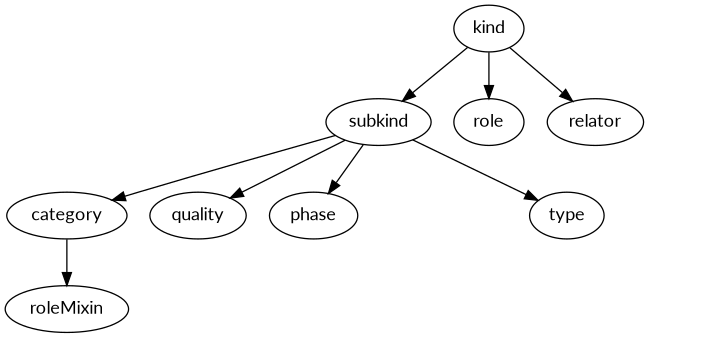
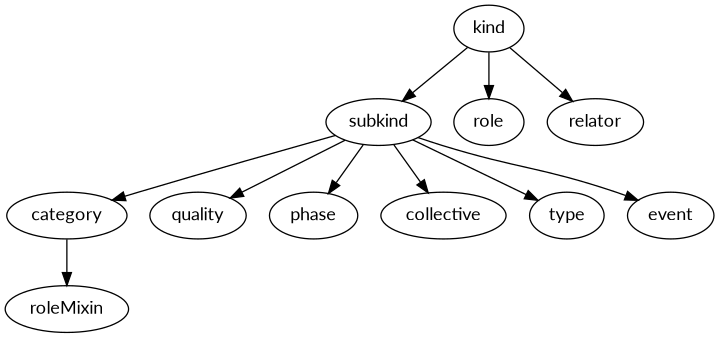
none -> (443, 216)
none -> (671, 216)
